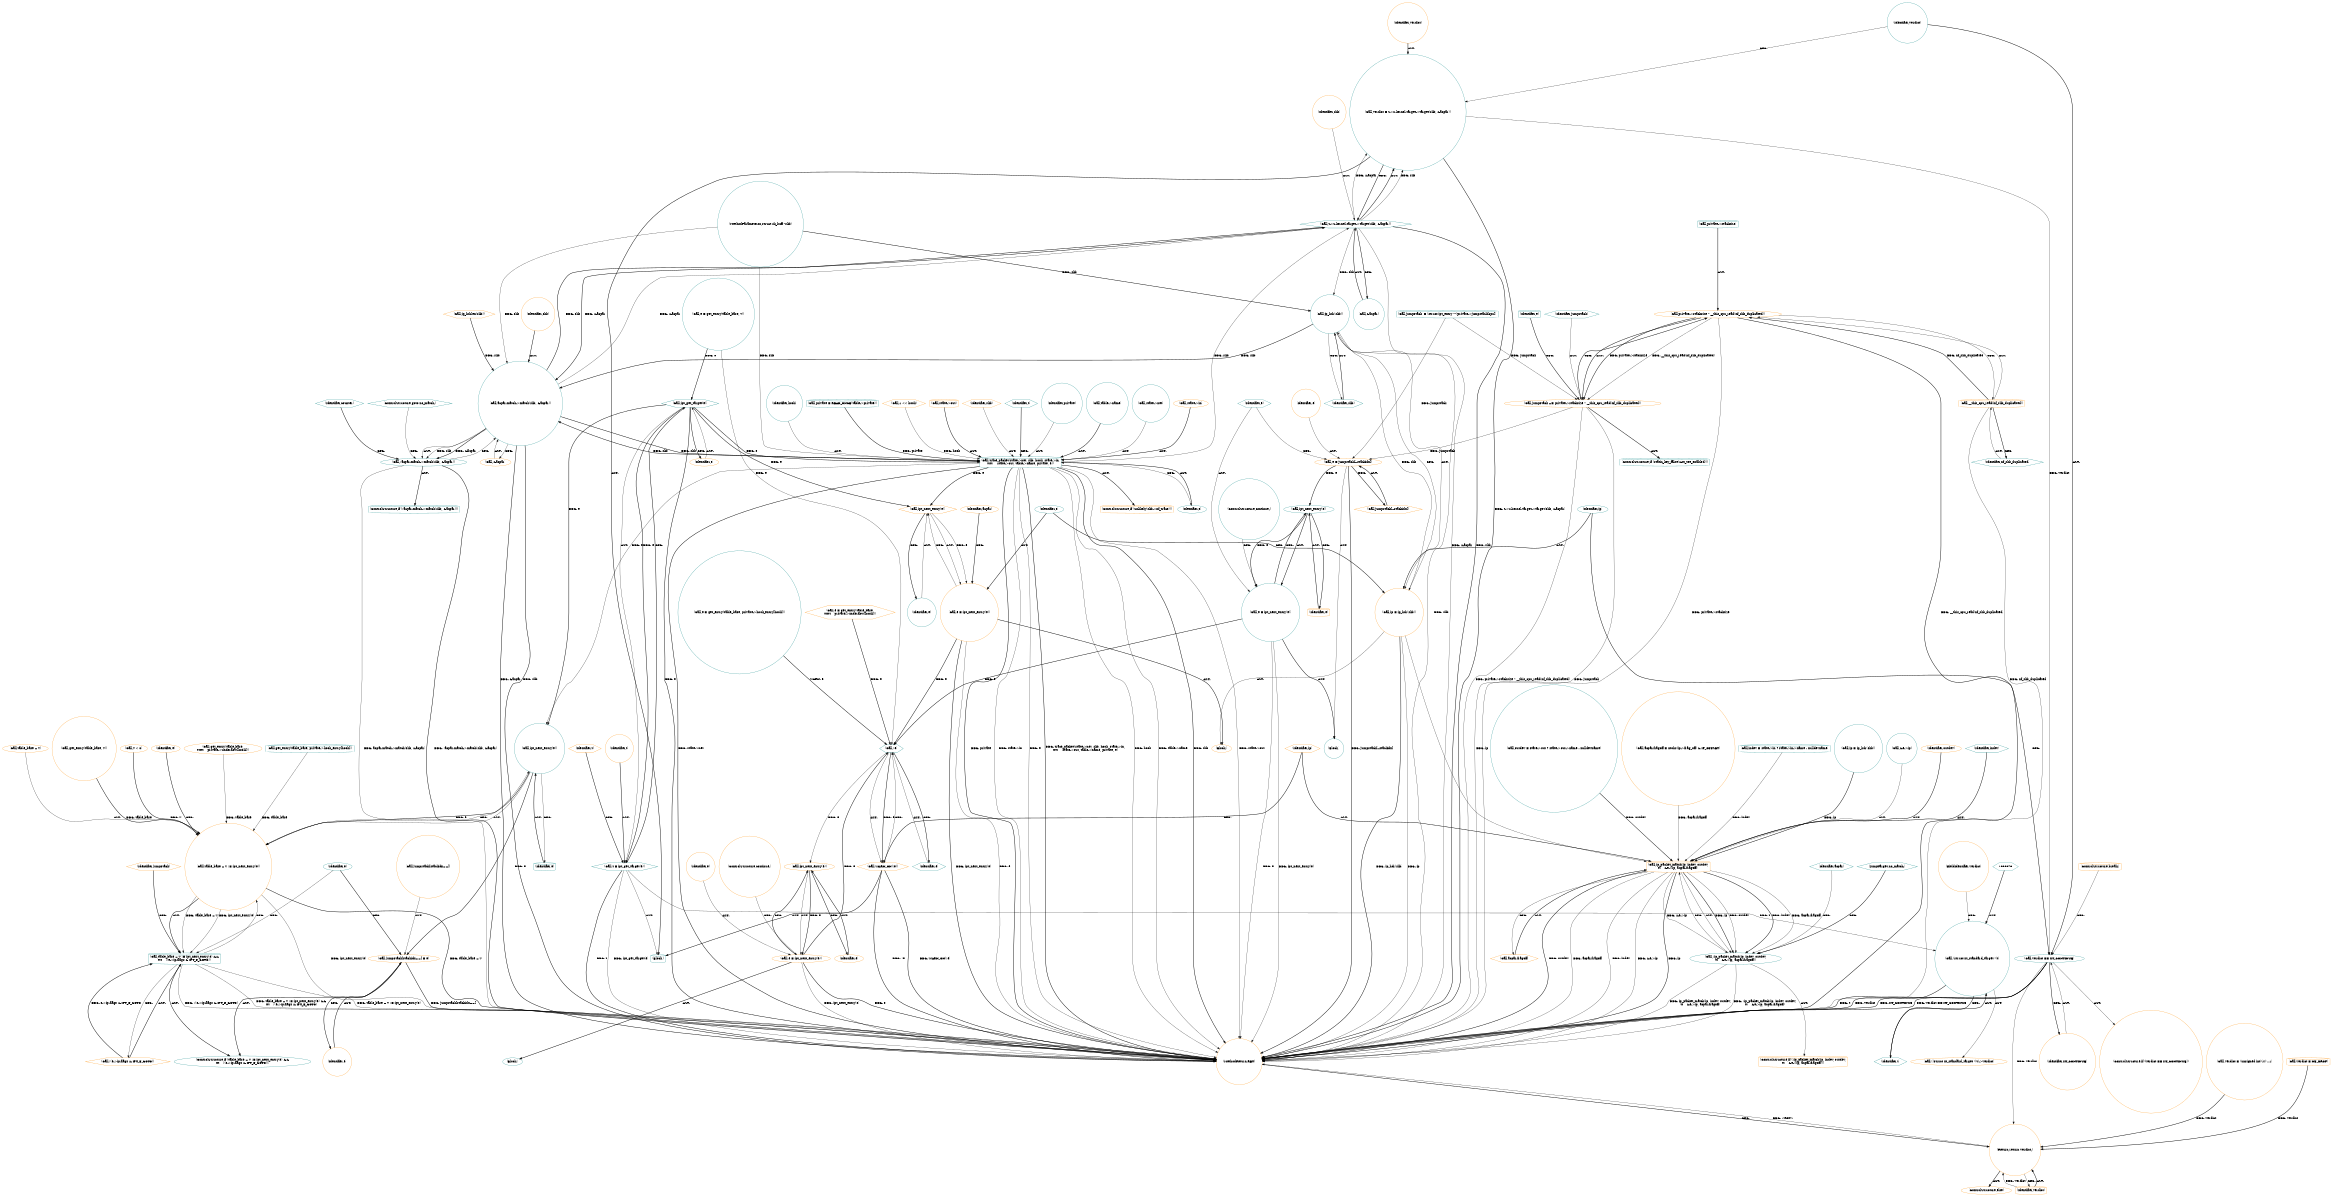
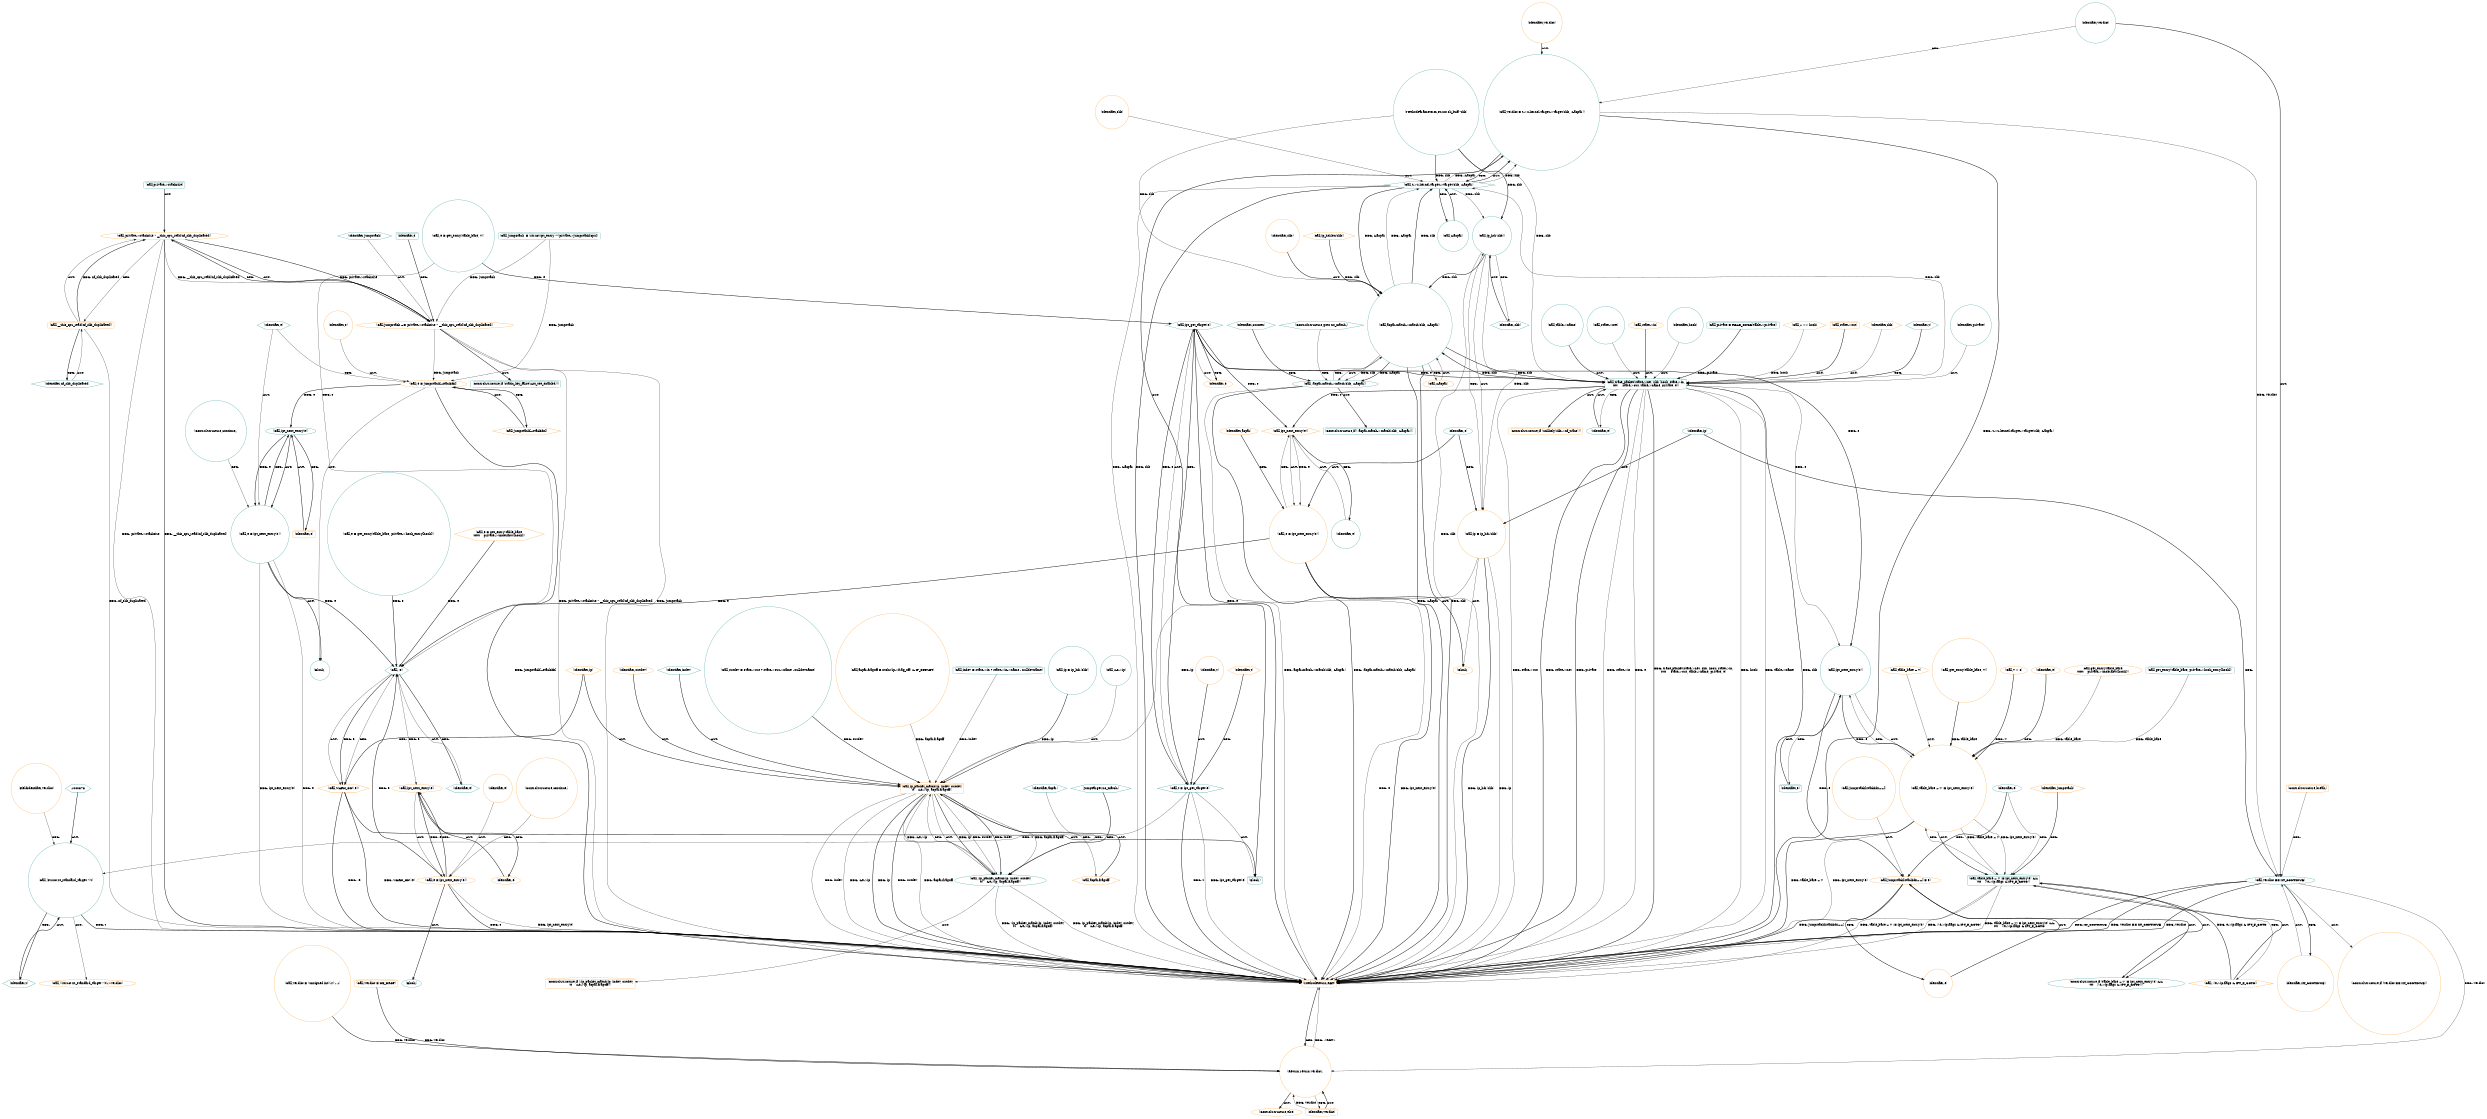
none -> (1436, 167)
(1363, 473) -> (520, 395)
(817, 679) -> (398, 601)
(1239, 1062) -> (1319, 983)
